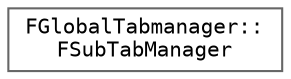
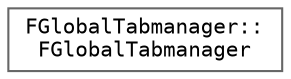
(145, 40) -> (145, 40)
